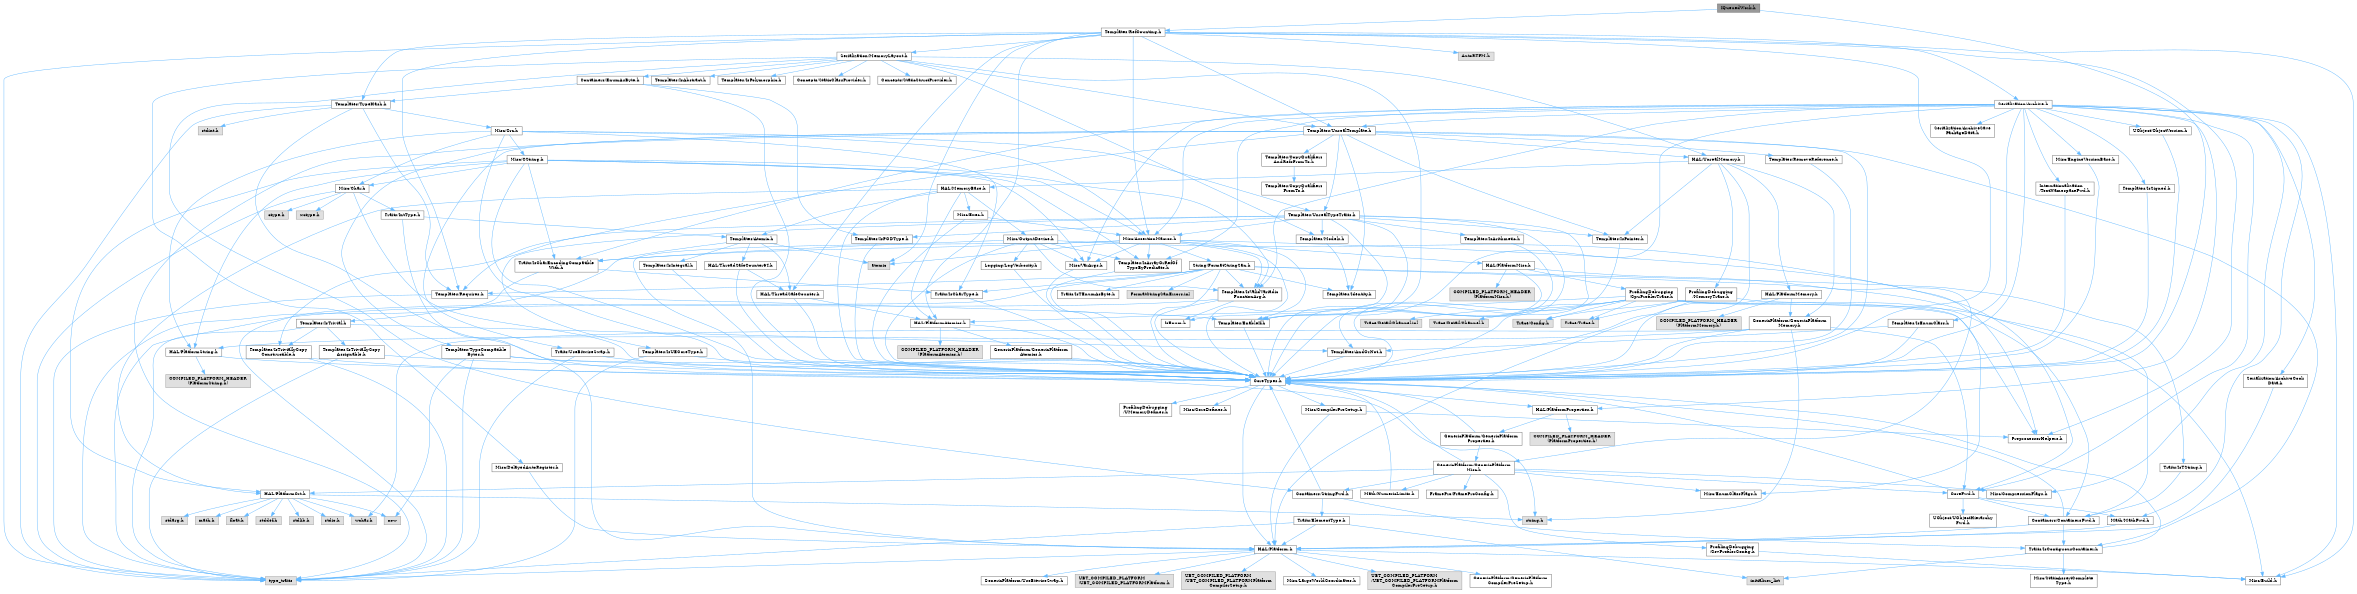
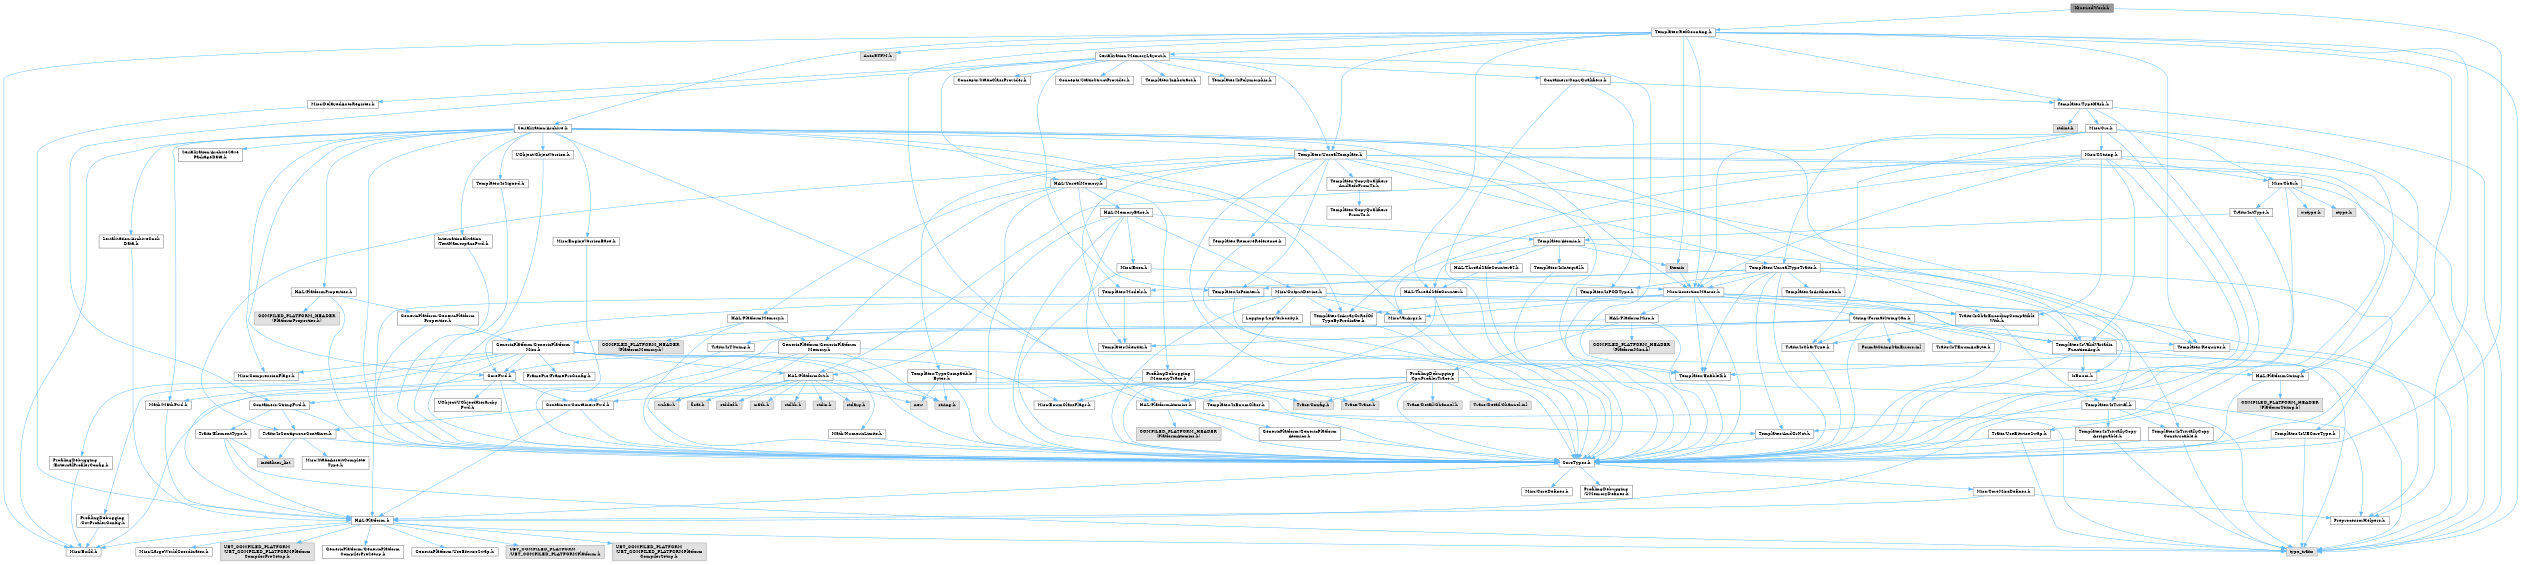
(610, 80) -> (1575, 80)
(420, 195) -> none
(1007, 253) -> (1684, 278)
(148, 340) -> (2040, 364)
(1419, 396) -> (881, 457)
(1334, 410) -> (2004, 492)
none -> (81, 463)
